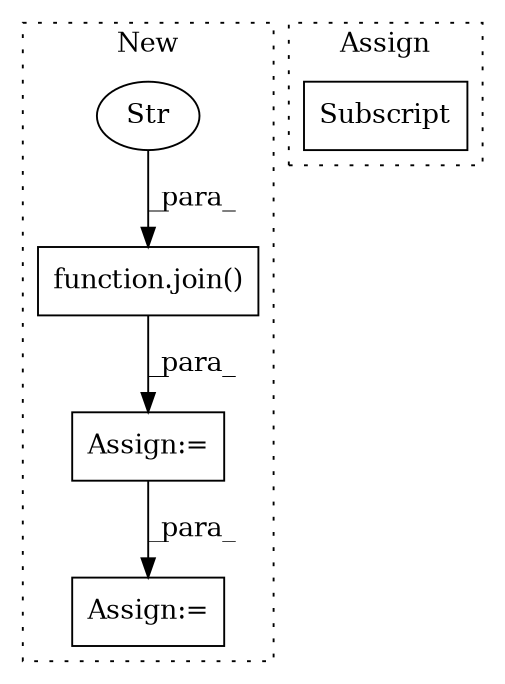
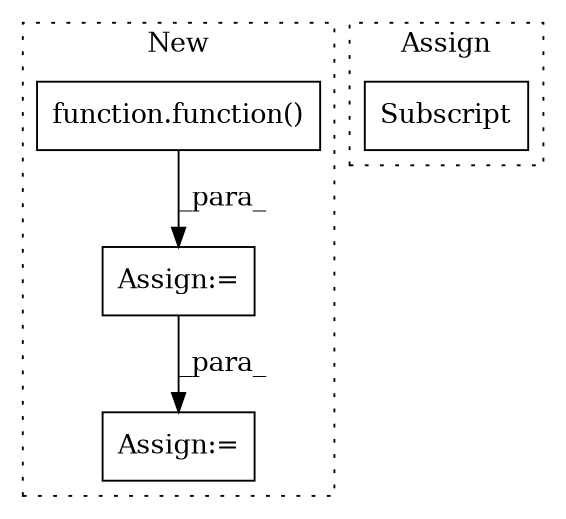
(148, 116) -> none
(148, 281) -> (179, 116)
